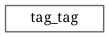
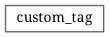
(55, 19) -> (55, 19)
